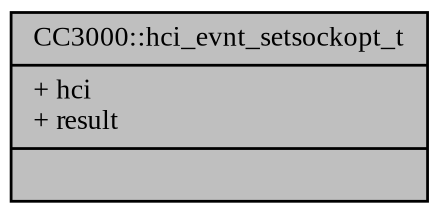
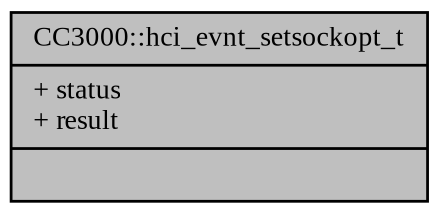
(64, 90) -> (78, 90)
